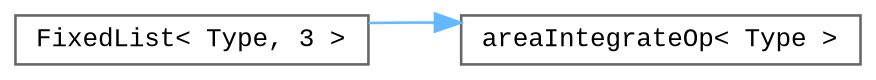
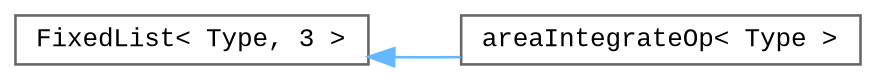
(402, 23) -> (428, 57)
